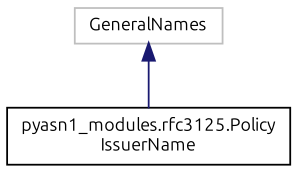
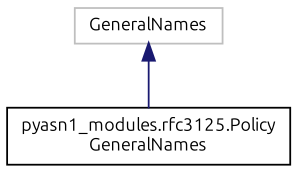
(149, 136) -> (149, 136)
